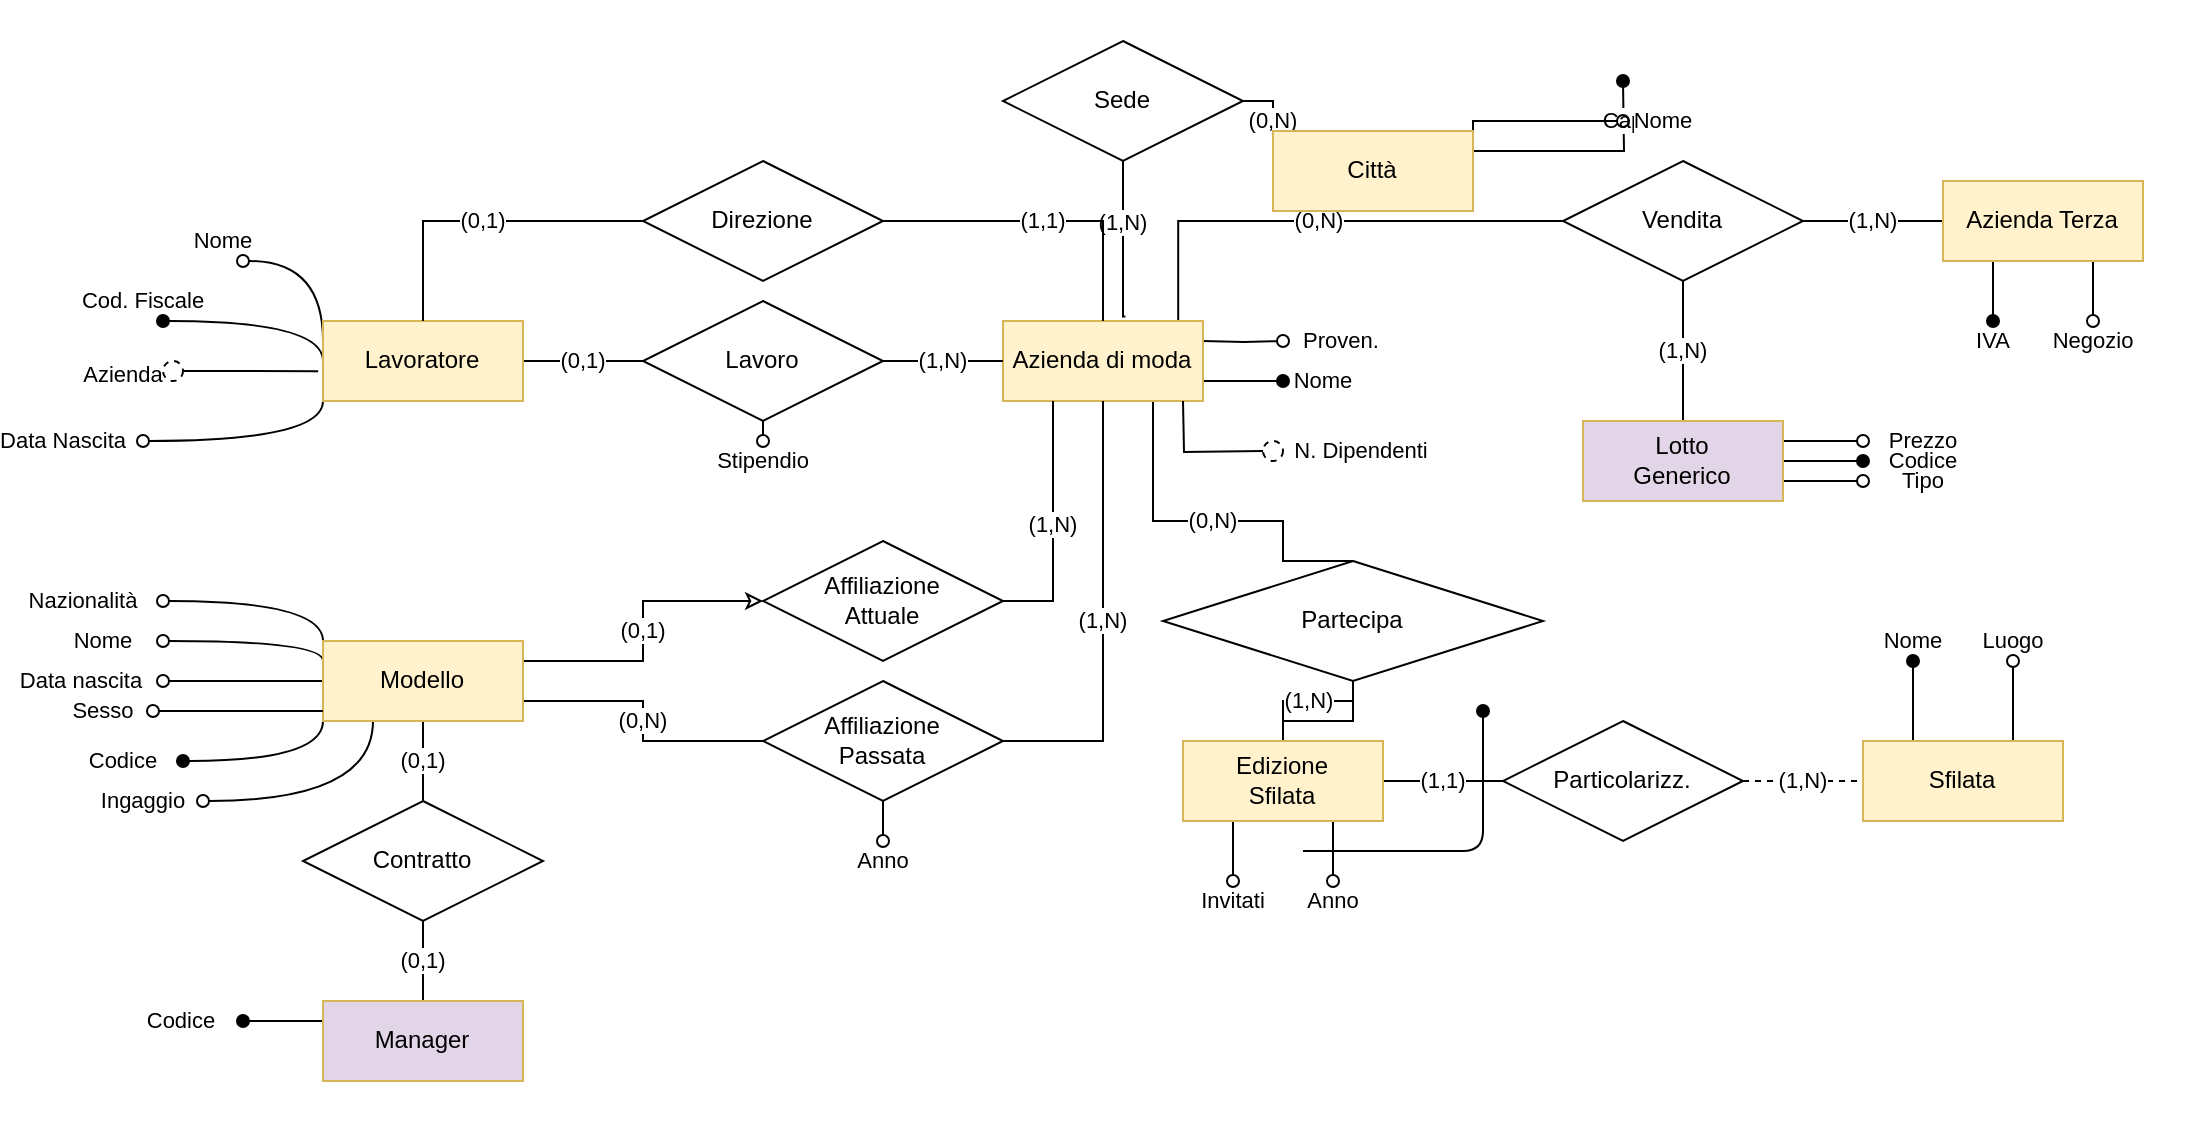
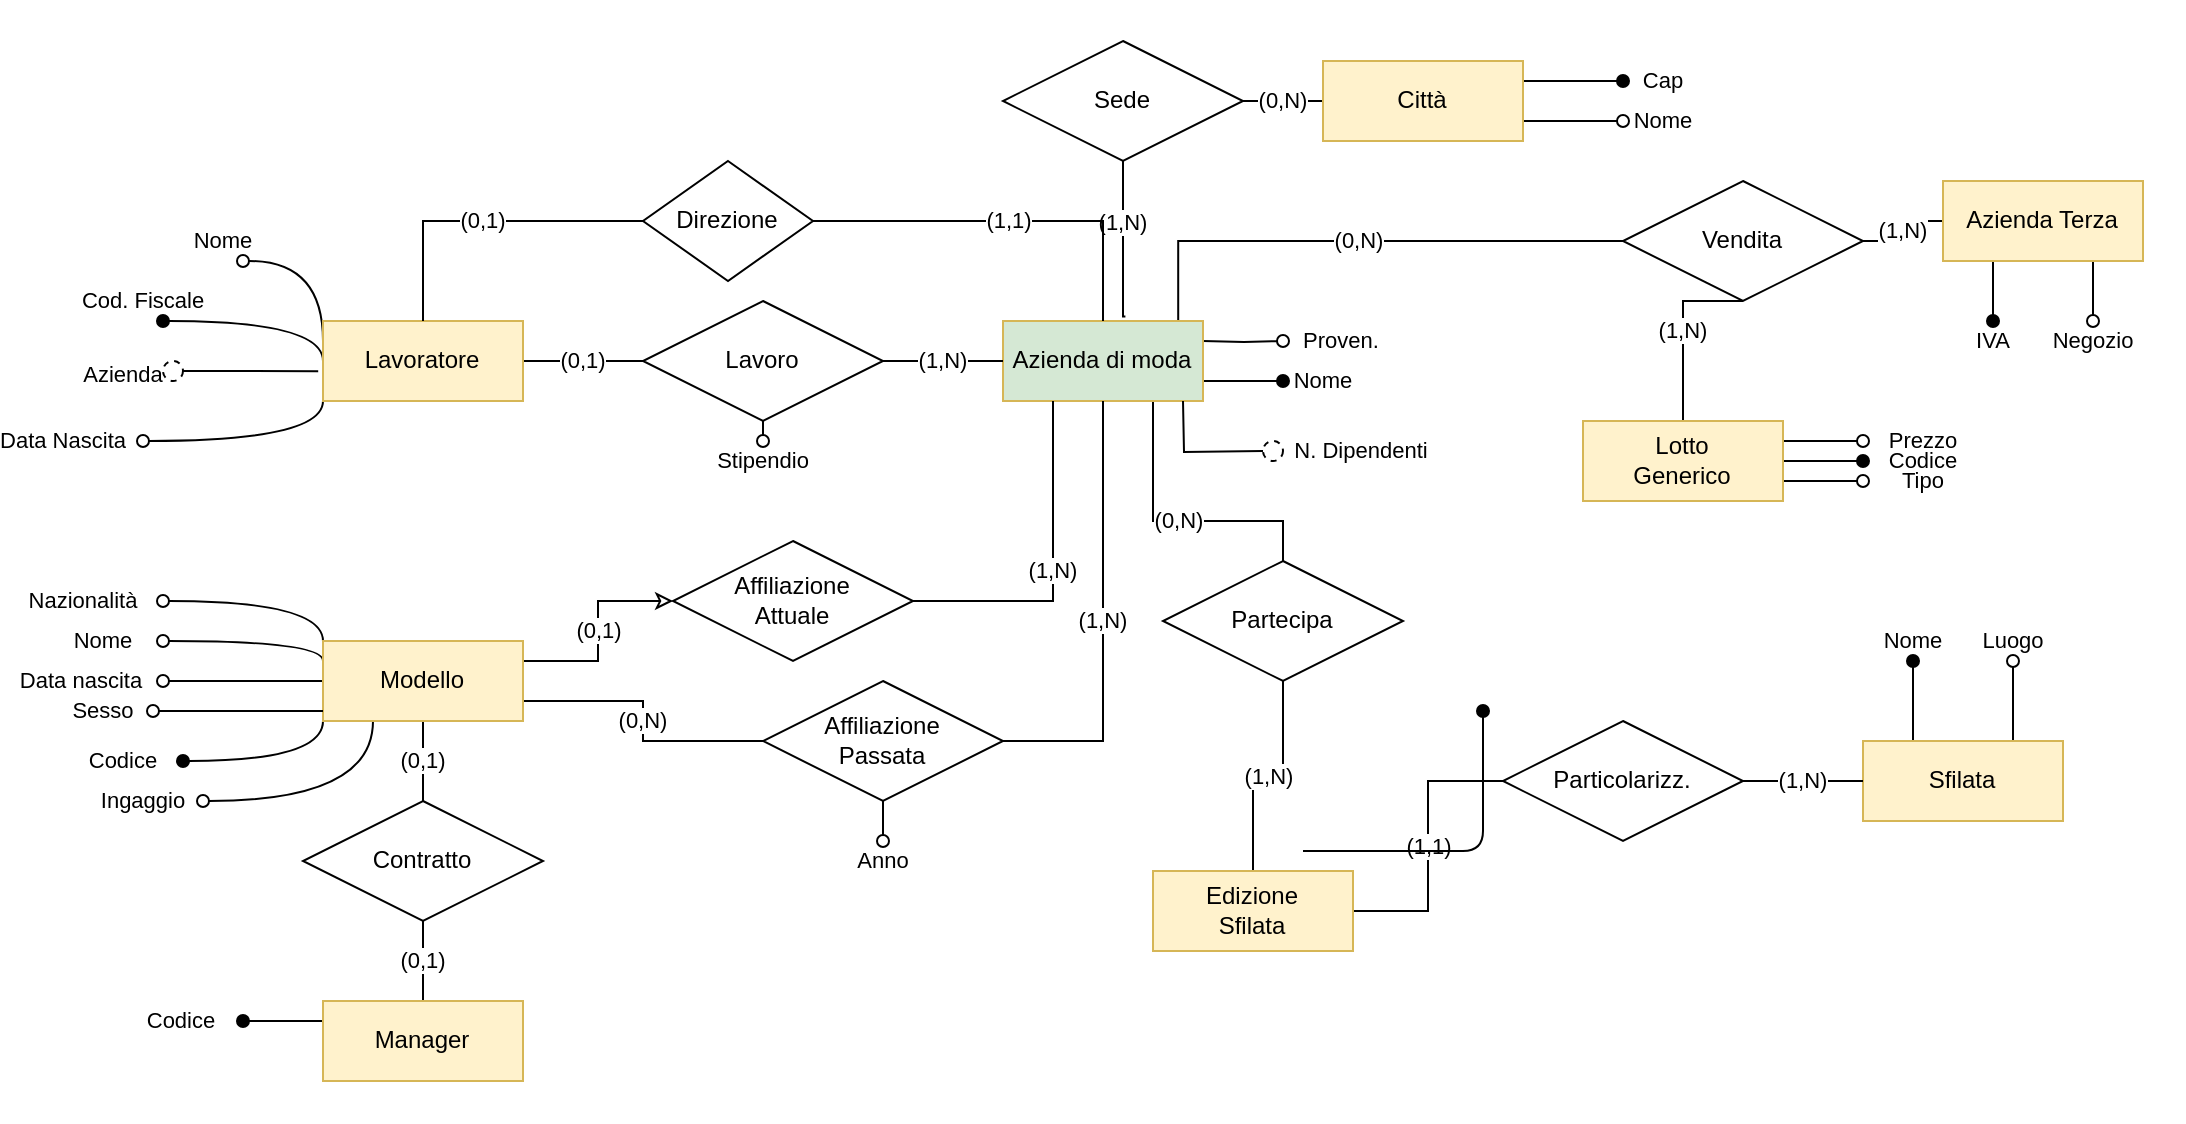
(1373, 171) -> (1423, 101)
(763, 221) -> (728, 221)
(1683, 221) -> (1743, 241)
(1103, 361) -> (1103, 361)
(1683, 461) -> (1683, 461)
(883, 601) -> (793, 601)
(1353, 621) -> (1283, 621)
(1283, 781) -> (1253, 911)
(1763, 781) -> (1763, 781)
(423, 1041) -> (423, 1041)
